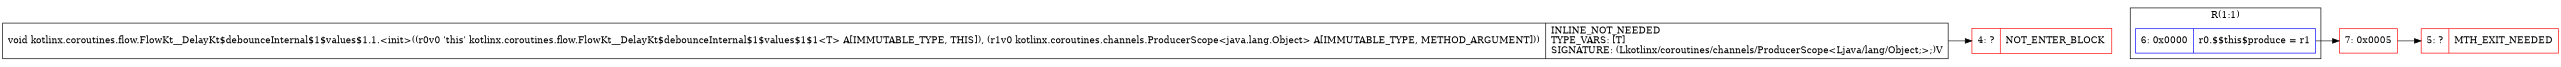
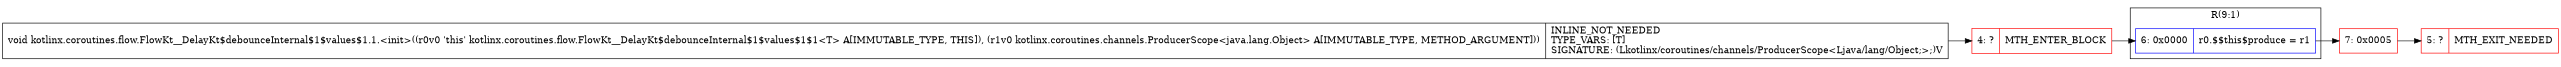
(2226, 16) -> (2226, 16)
(2055, 41) -> (2056, 41)
none -> (2120, 41)
